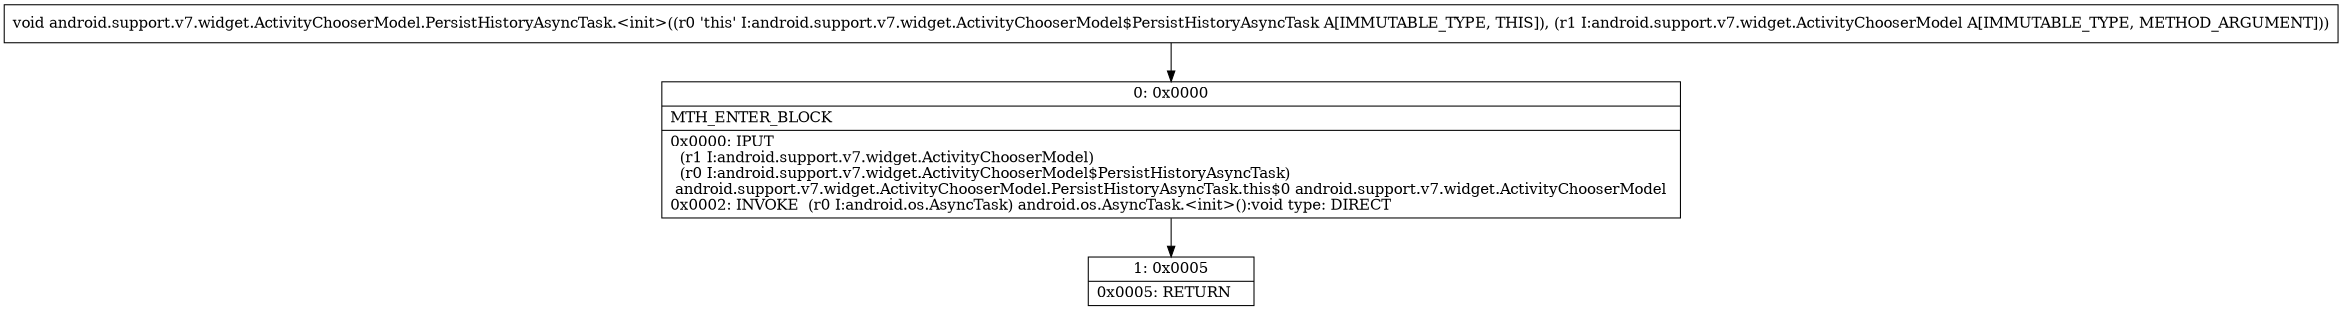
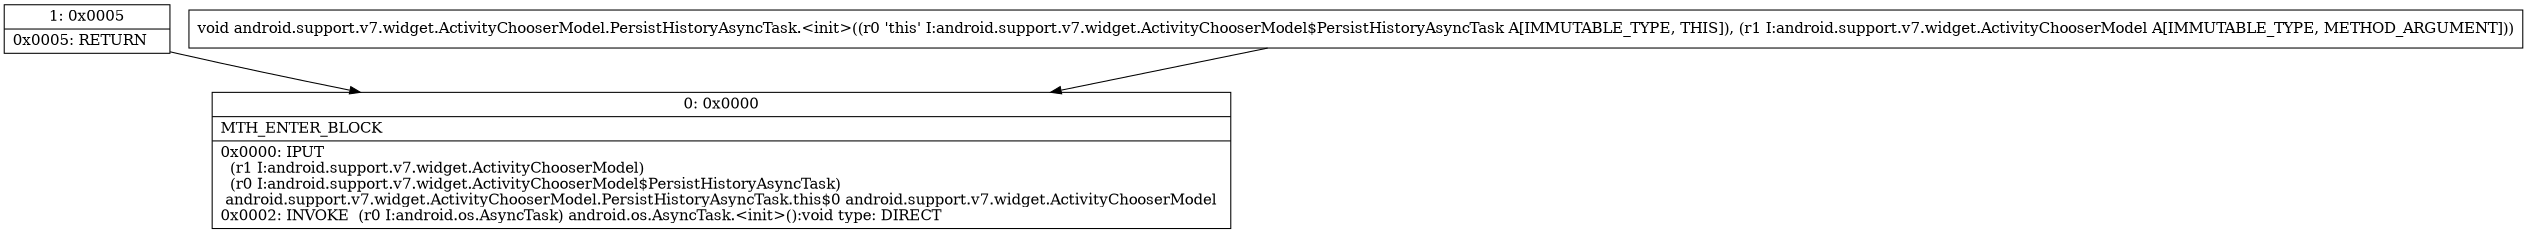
(1171, 232) -> (260, 72)
